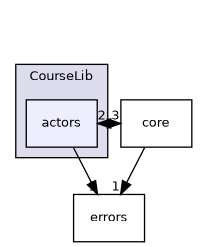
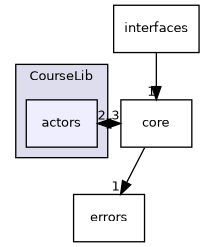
none -> (156, 29)
(83, 166) -> none
